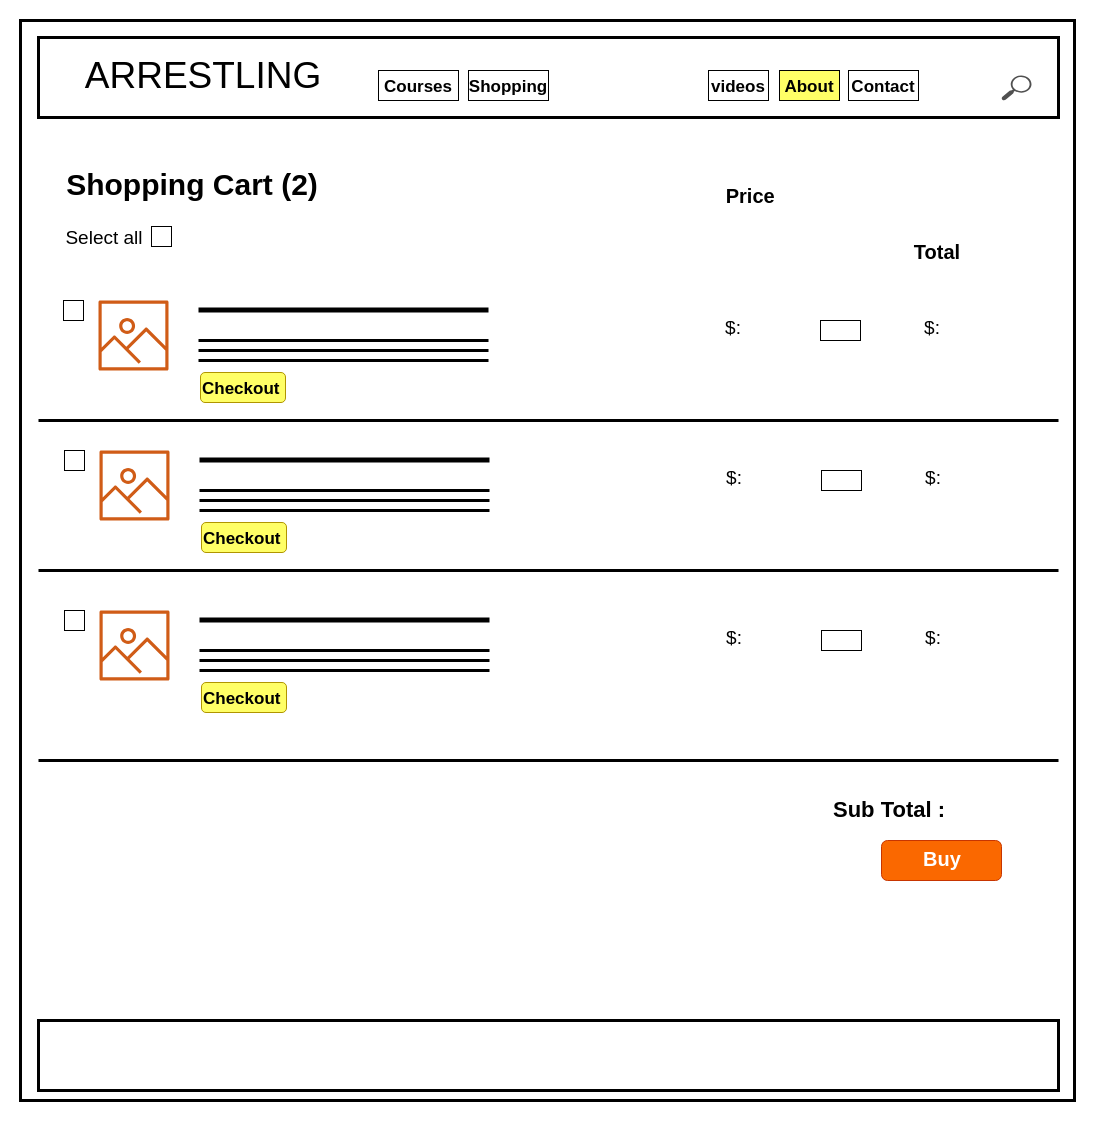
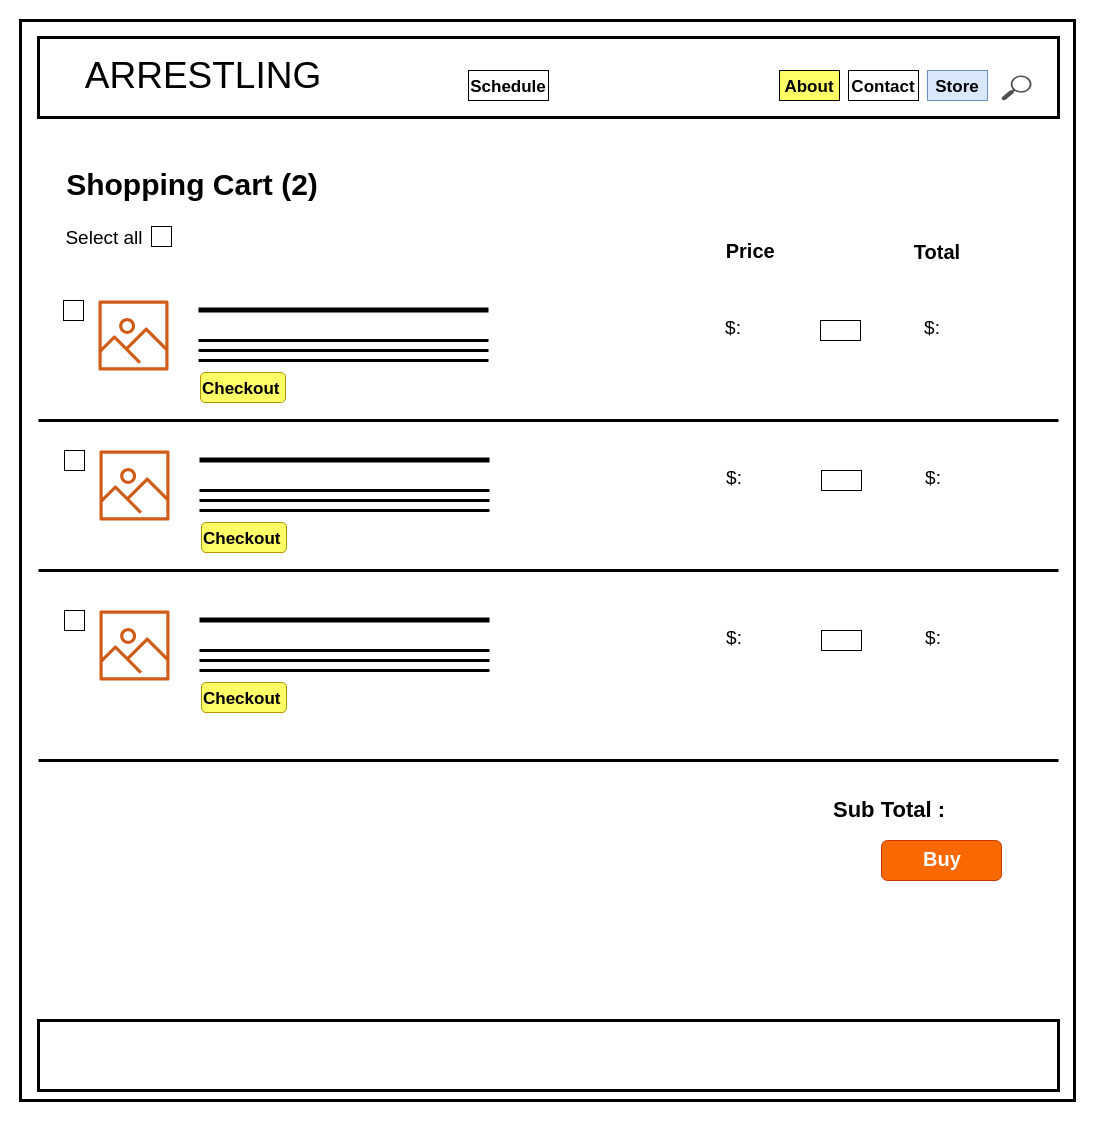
(419, 86) -> none
(739, 86) -> none
none -> (958, 86)
(509, 88) -> (509, 88)
(754, 193) -> (754, 248)
